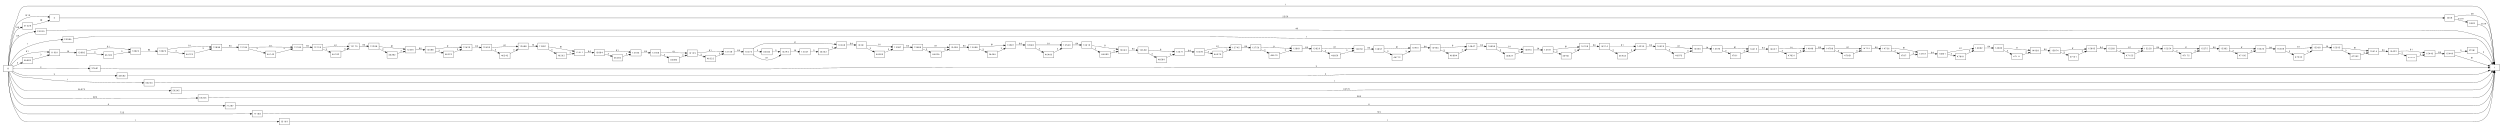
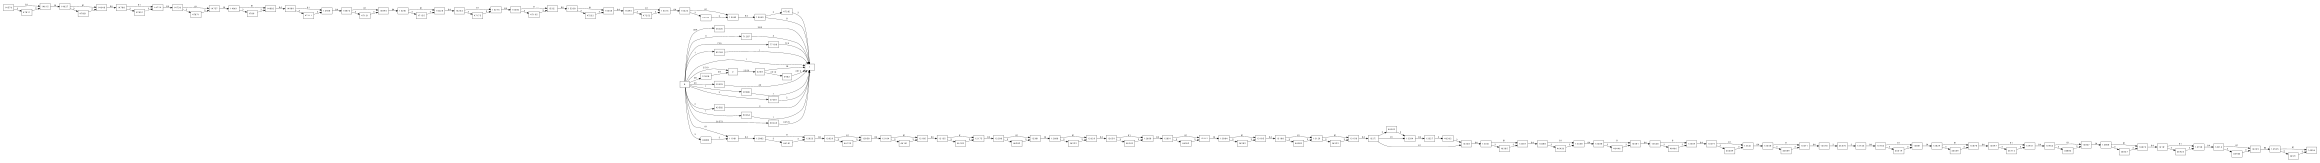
(1217, 48) -> none
(1706, 49) -> none
